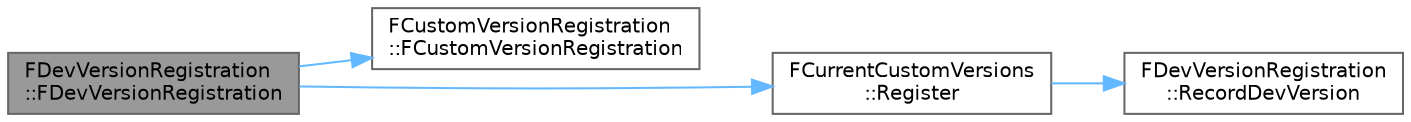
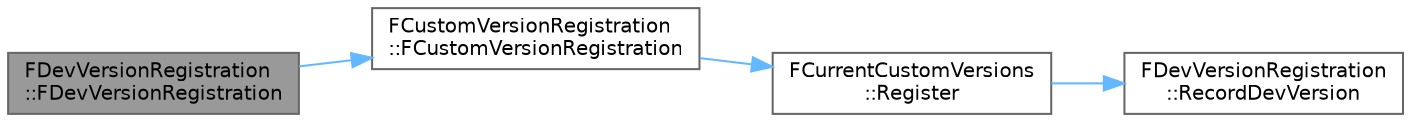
(526, 88) -> (726, 61)
